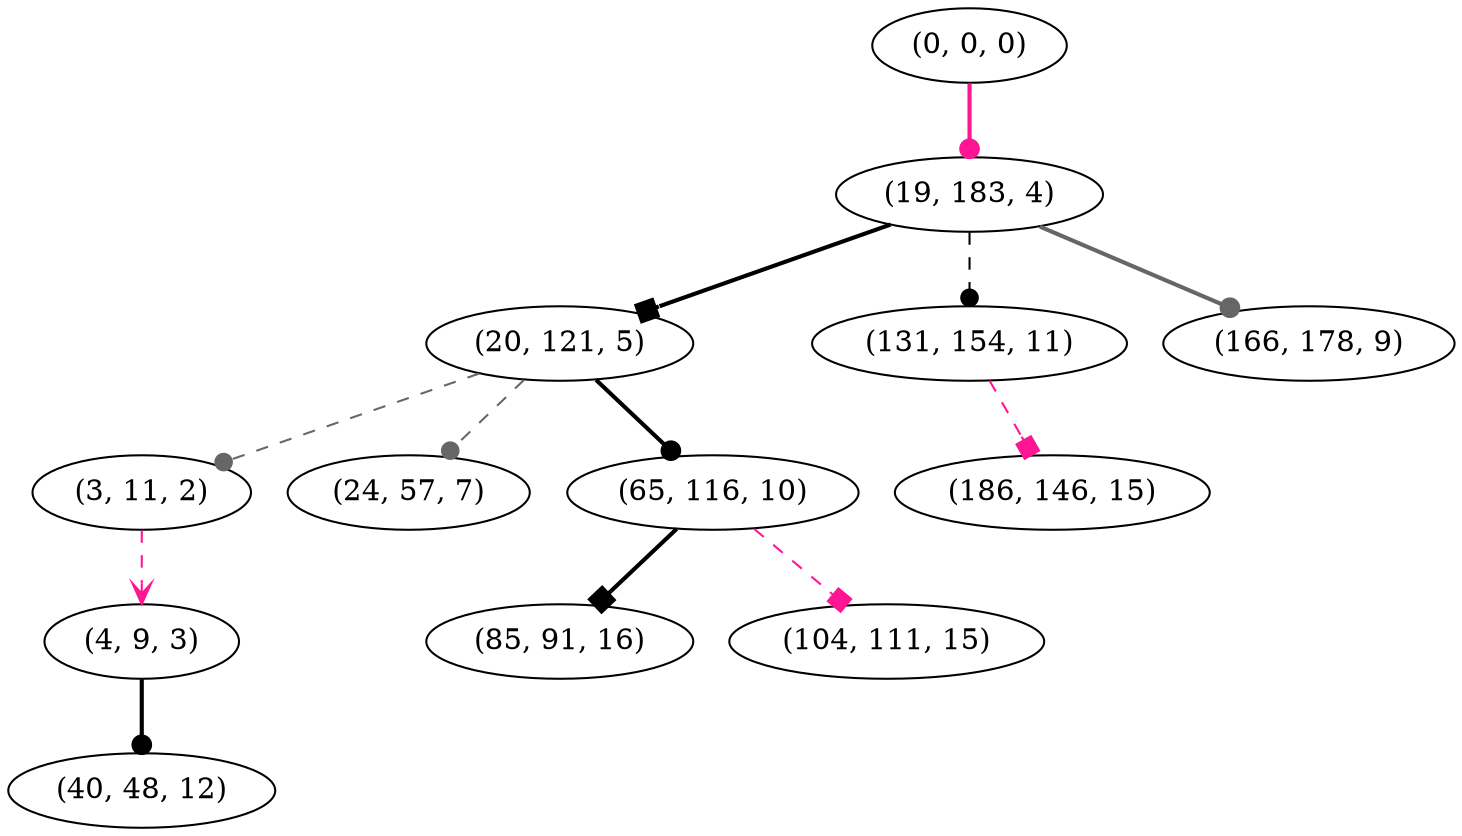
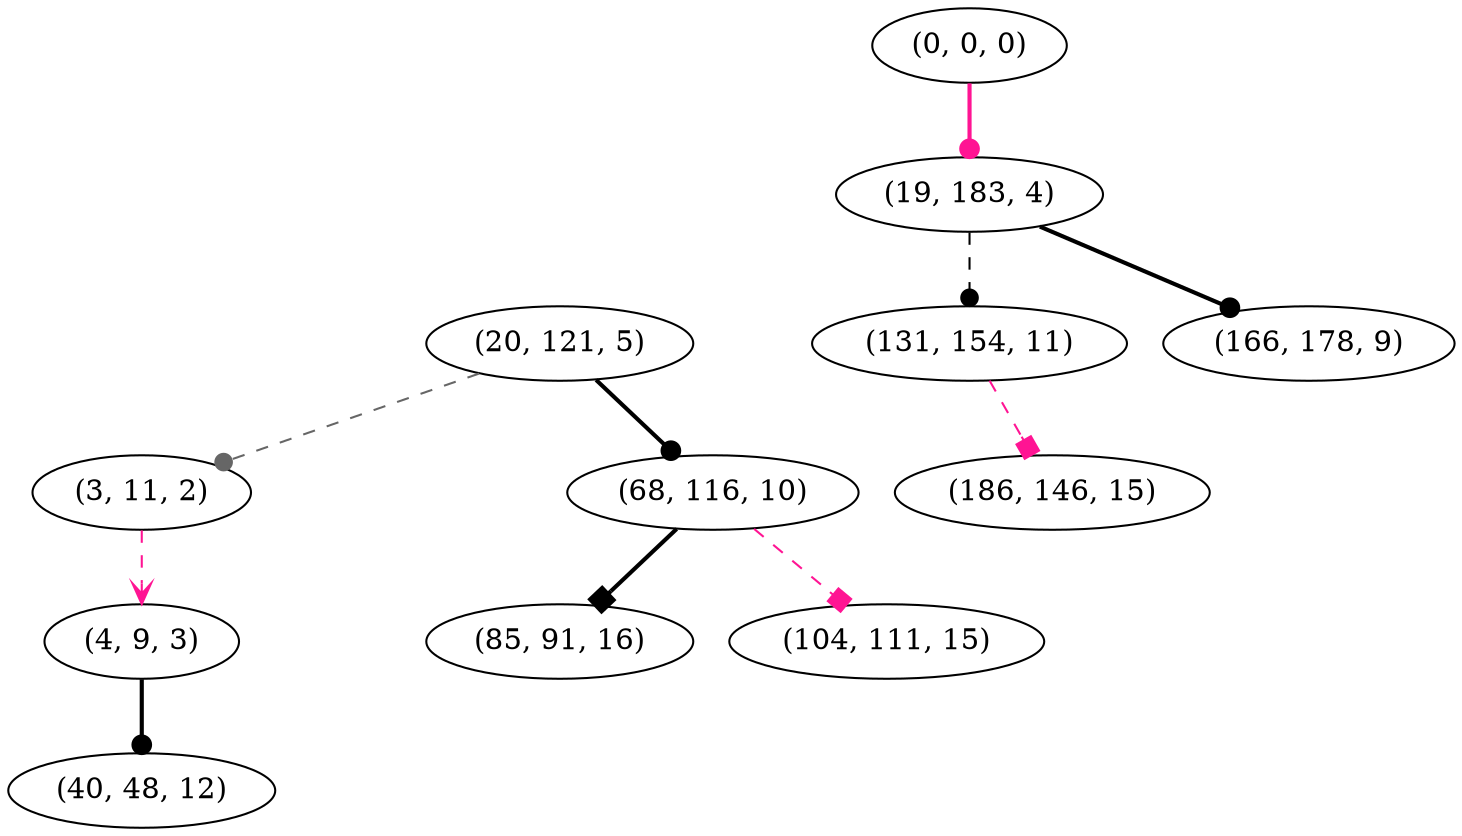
(775, 265) -> none
(1131, 265) -> (1131, 265)
(409, 493) -> none
(713, 493) -> (713, 493)
